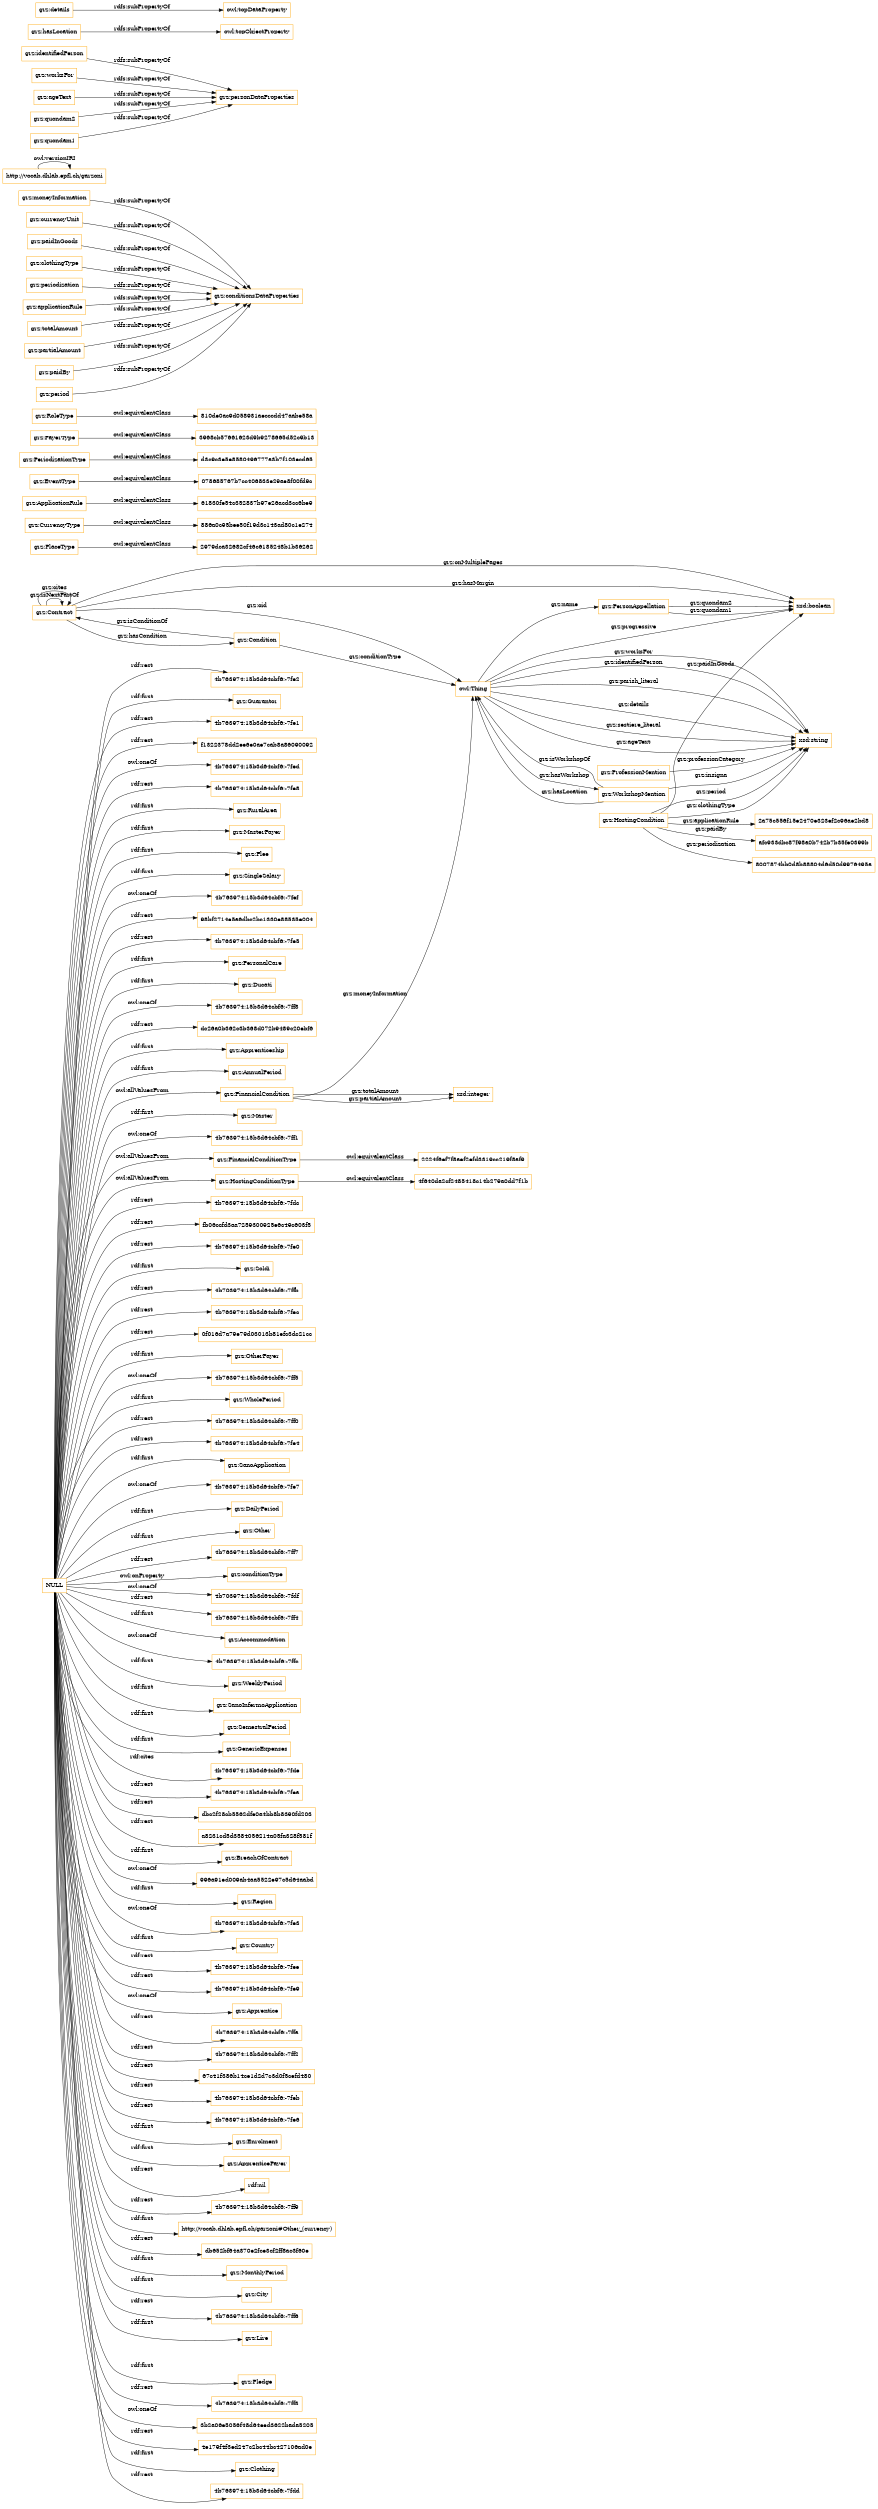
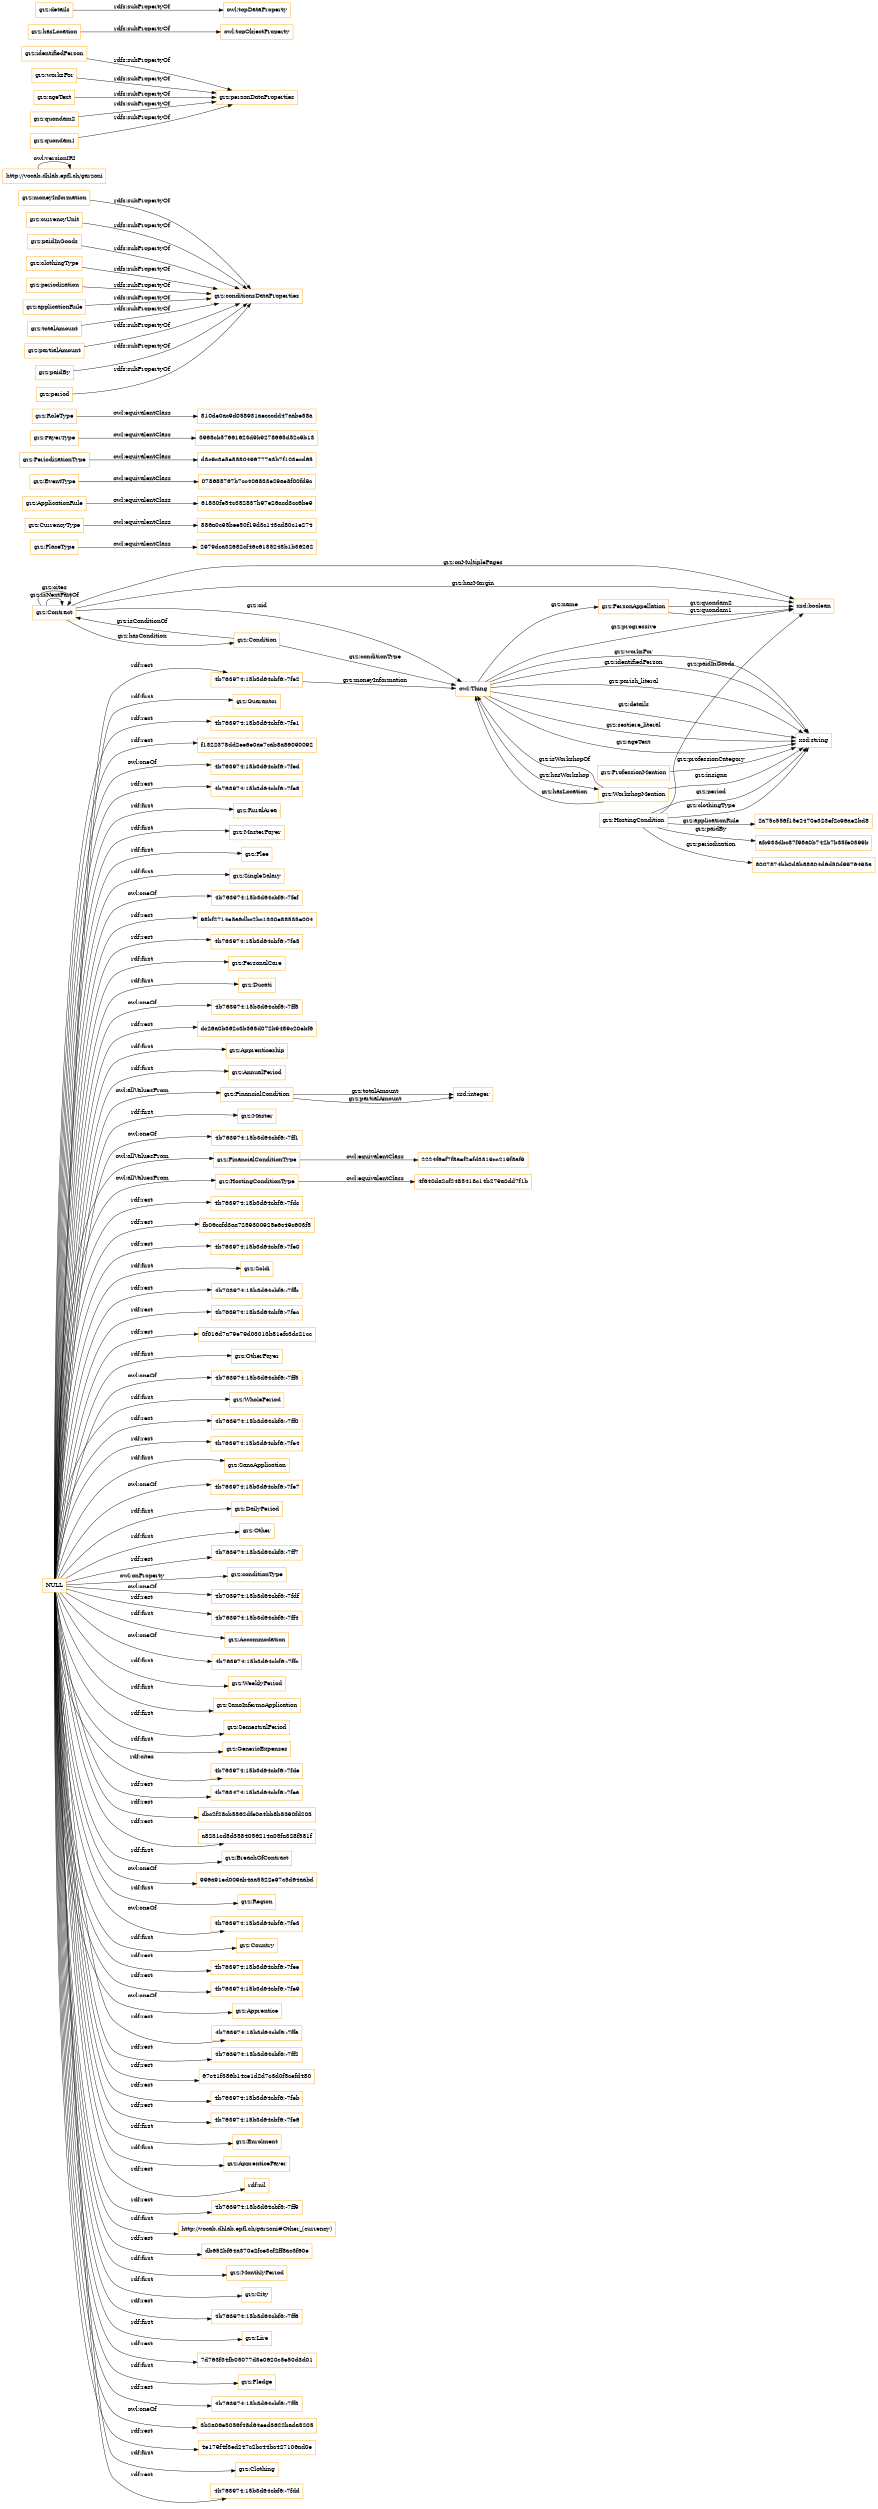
(435, 928) -> (377, 685)
(257, 1793) -> (257, 1793)
none -> (257, 2360)
